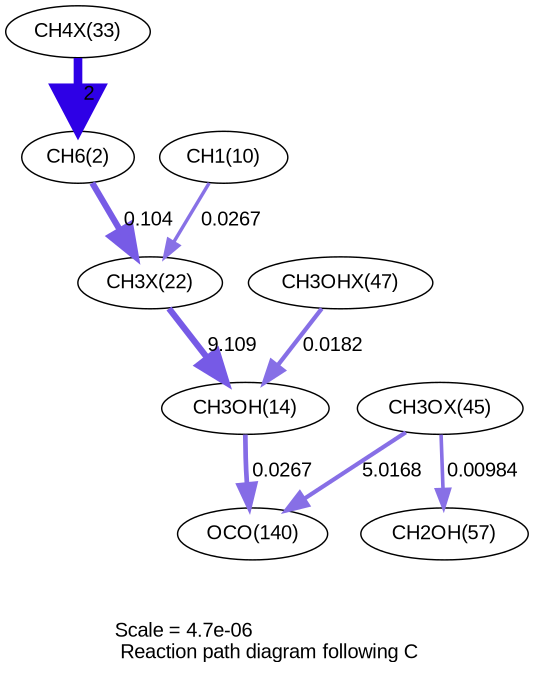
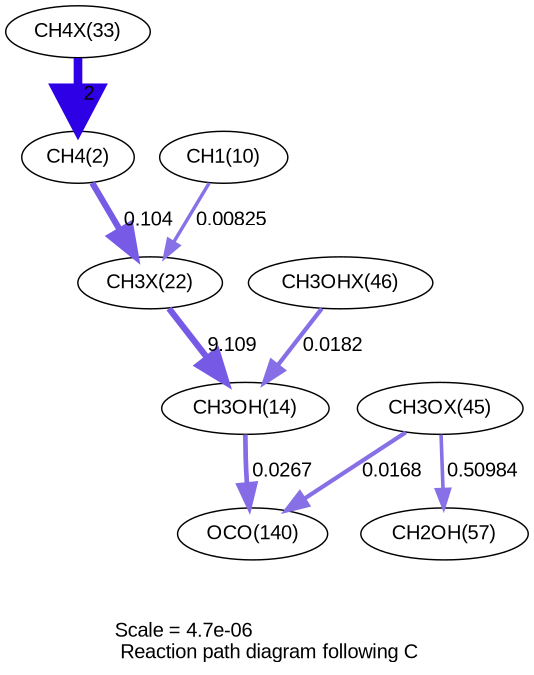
(78, 157) -> (78, 157)
(229, 220) -> (229, 220)
(341, 283) -> (341, 283)
(390, 471) -> (390, 471)
(480, 471) -> (480, 471)
